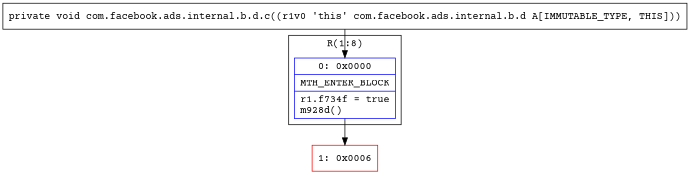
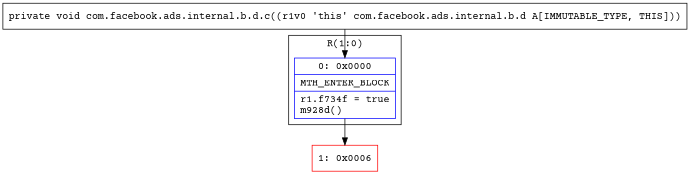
(345, 44) -> (345, 44)
